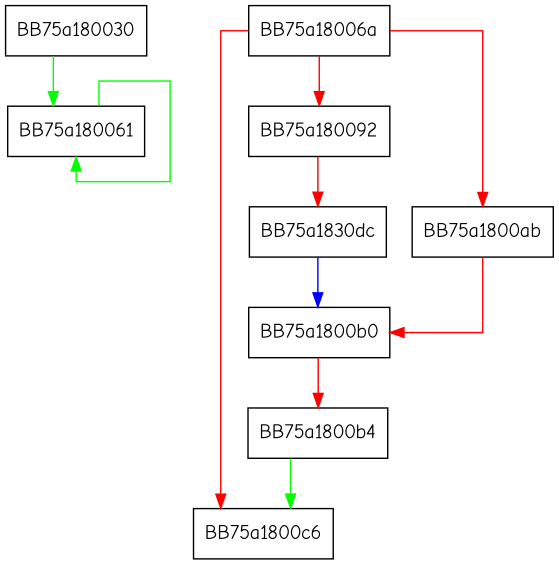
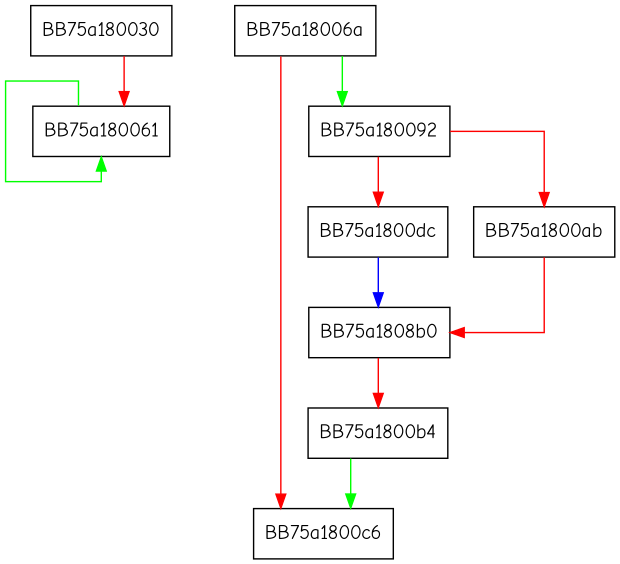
(483, 65) -> (528, 131)
(53, 74) -> (124, 74)
(319, 74) -> (342, 74)
(318, 232) -> (378, 232)
(319, 333) -> (379, 333)
